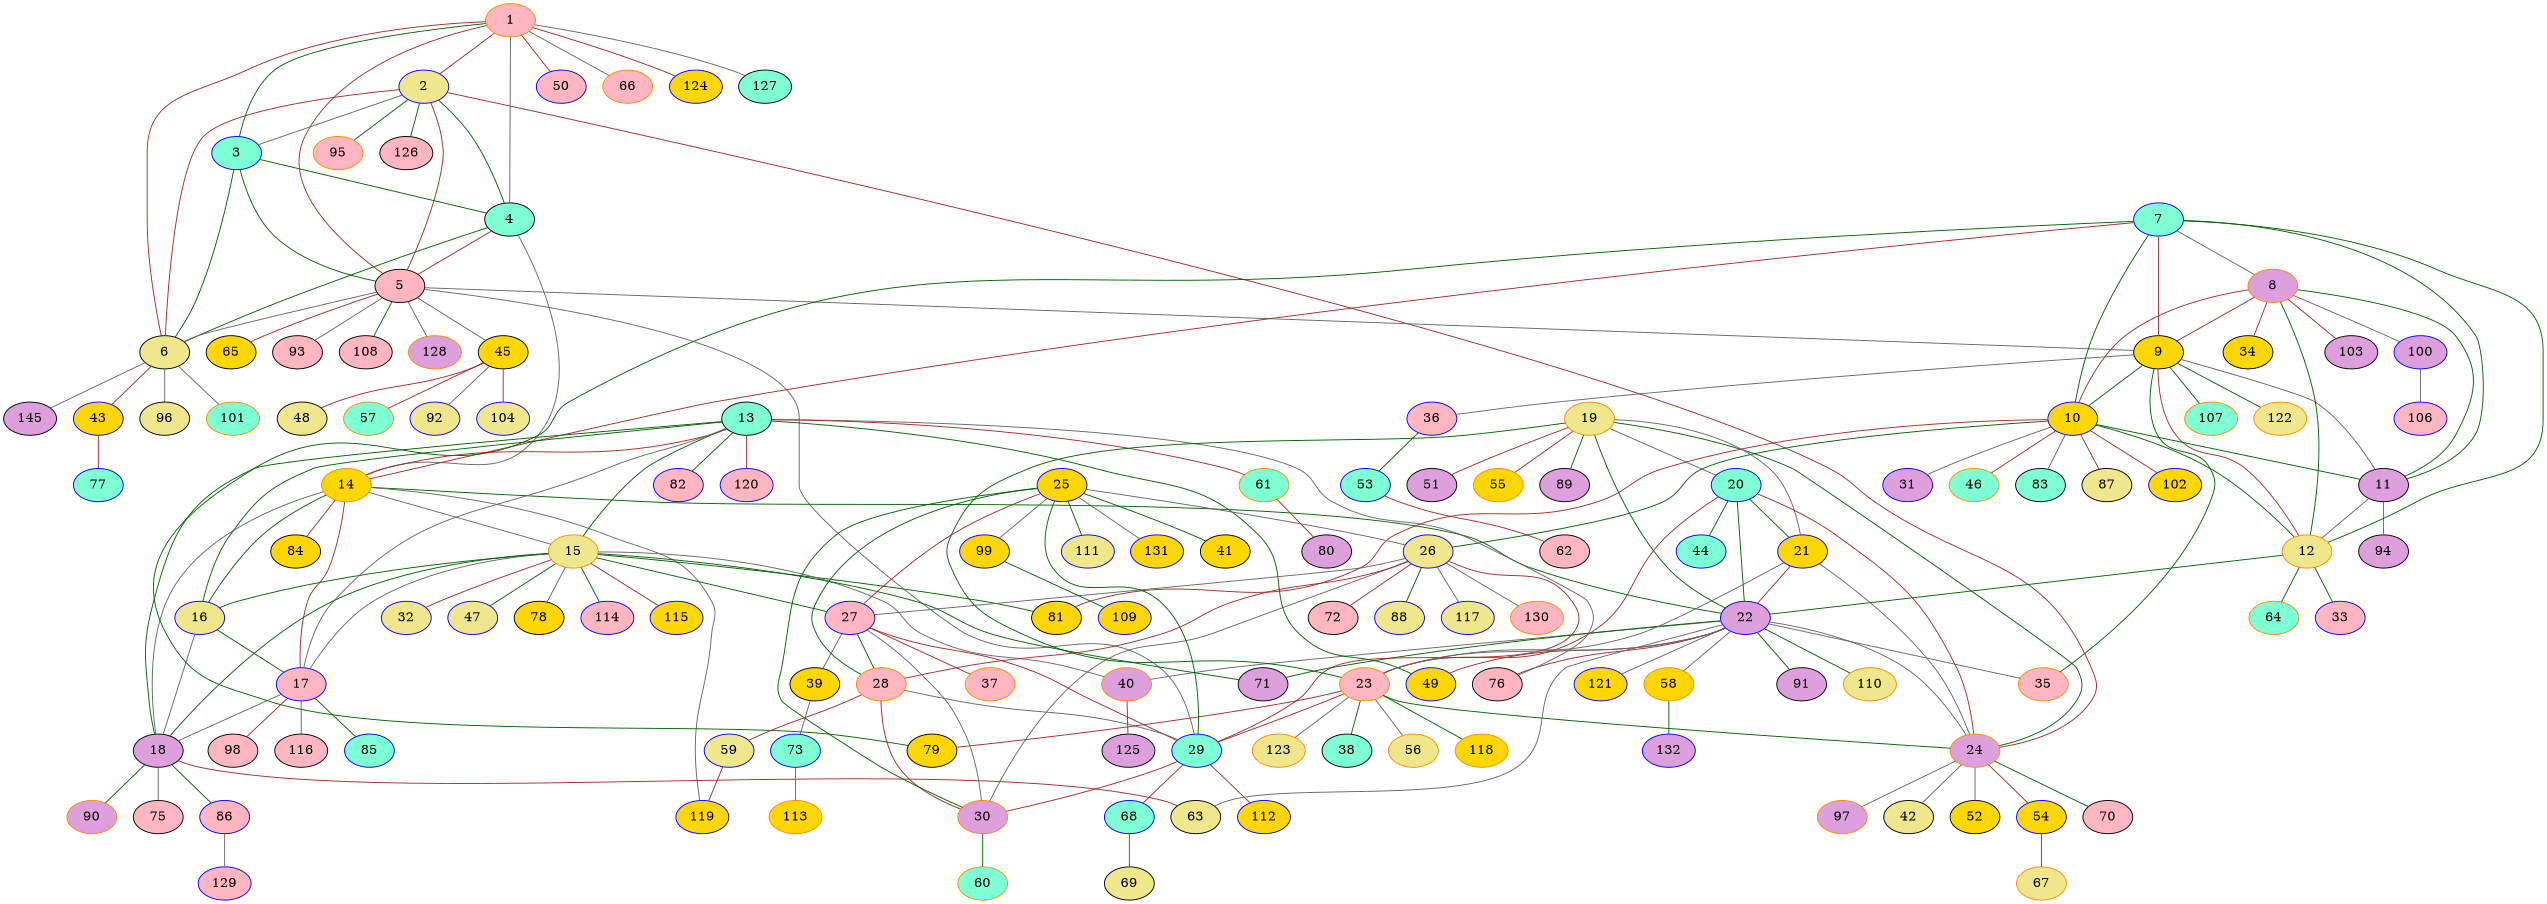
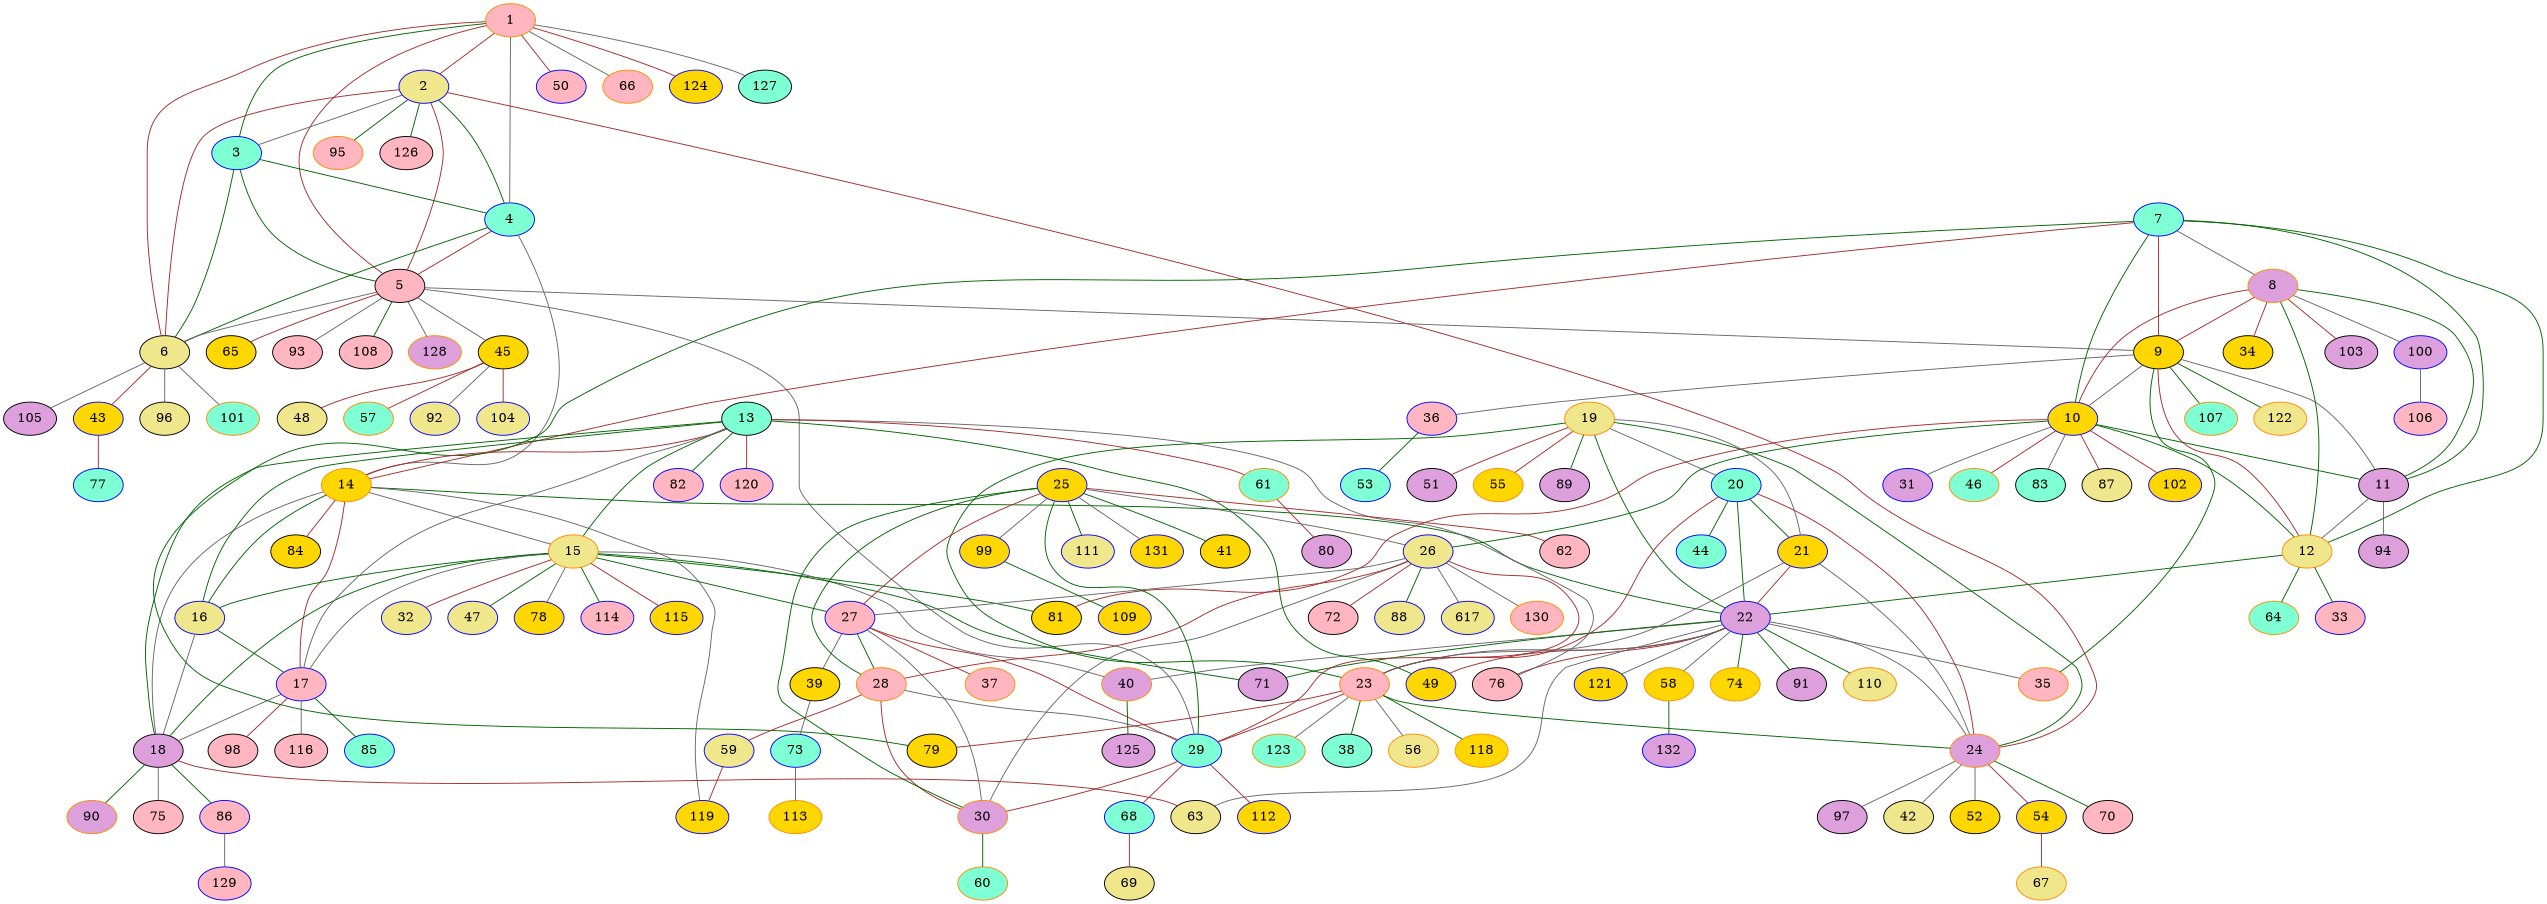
(510, 219) -> (510, 219)
(2116, 386) -> (2116, 386)
(30, 419) -> (30, 419)
(1473, 521) -> (1259, 505)
(539, 618) -> (539, 618)
(1468, 618) -> (1468, 618)
none -> (1735, 684)
(1127, 710) -> (1127, 710)
(1279, 751) -> (1279, 751)
(1842, 817) -> (1842, 817)
